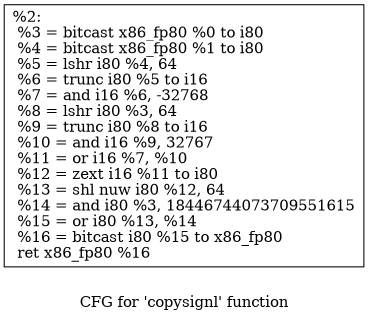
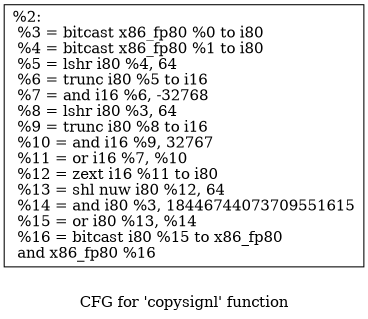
(82, 253) -> (84, 253)
